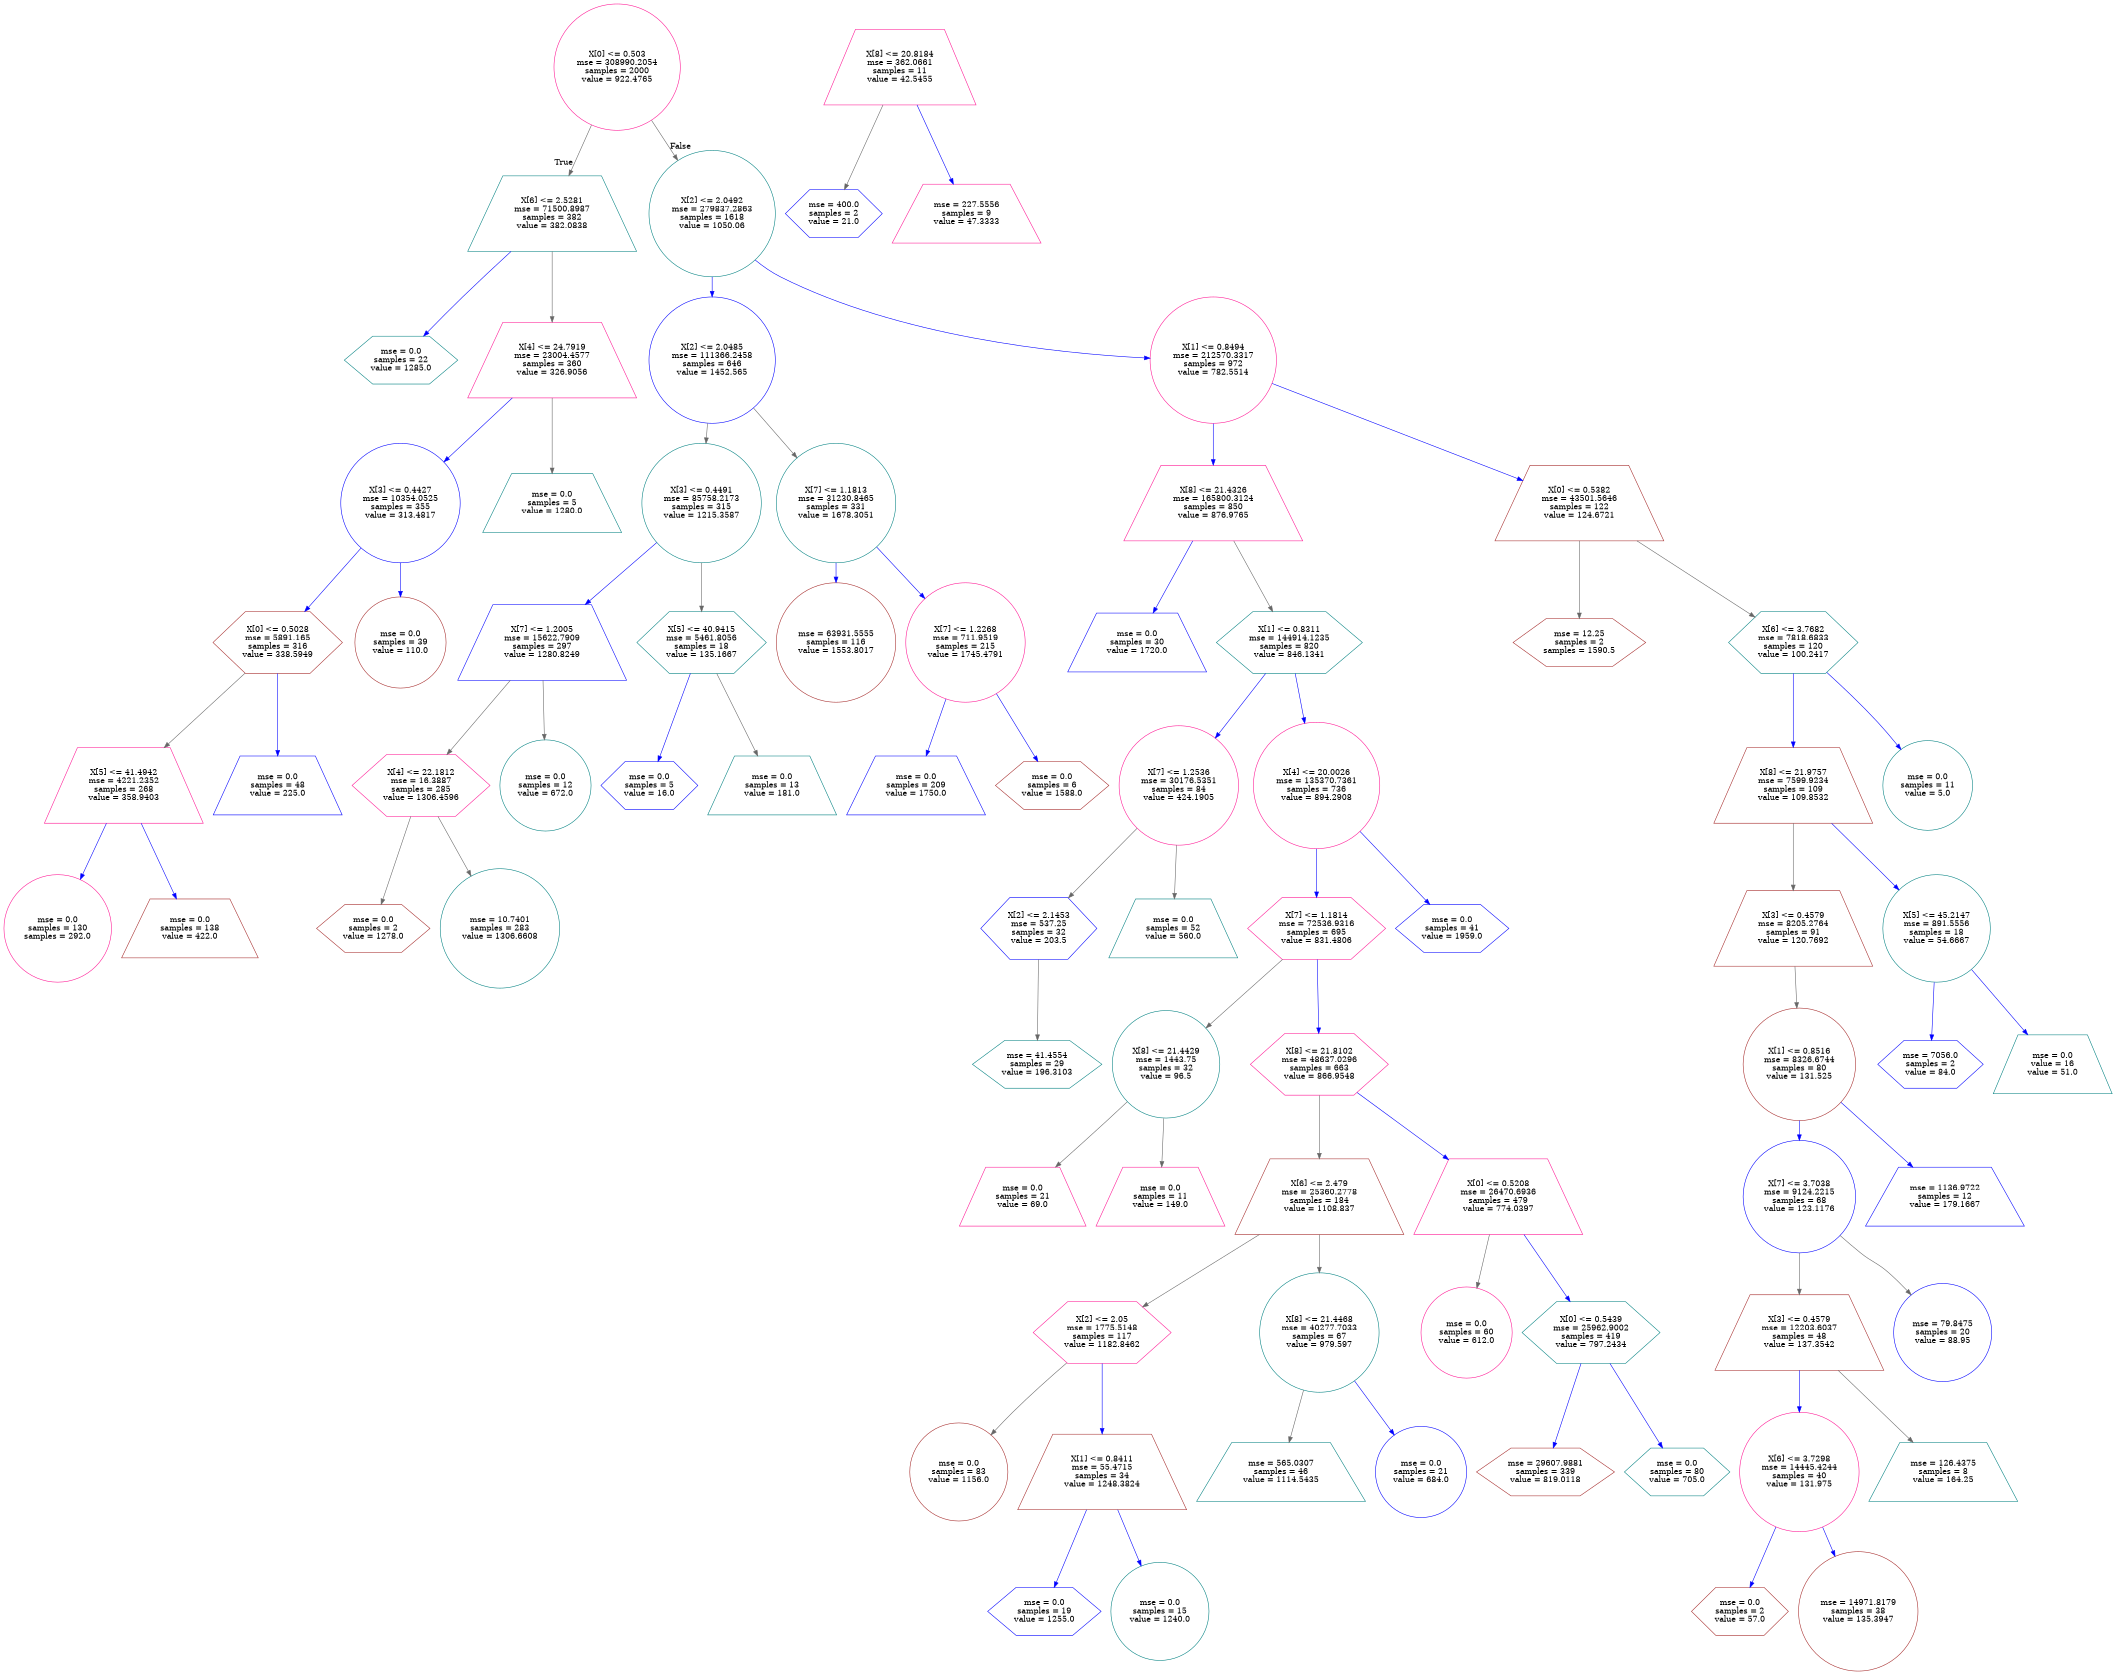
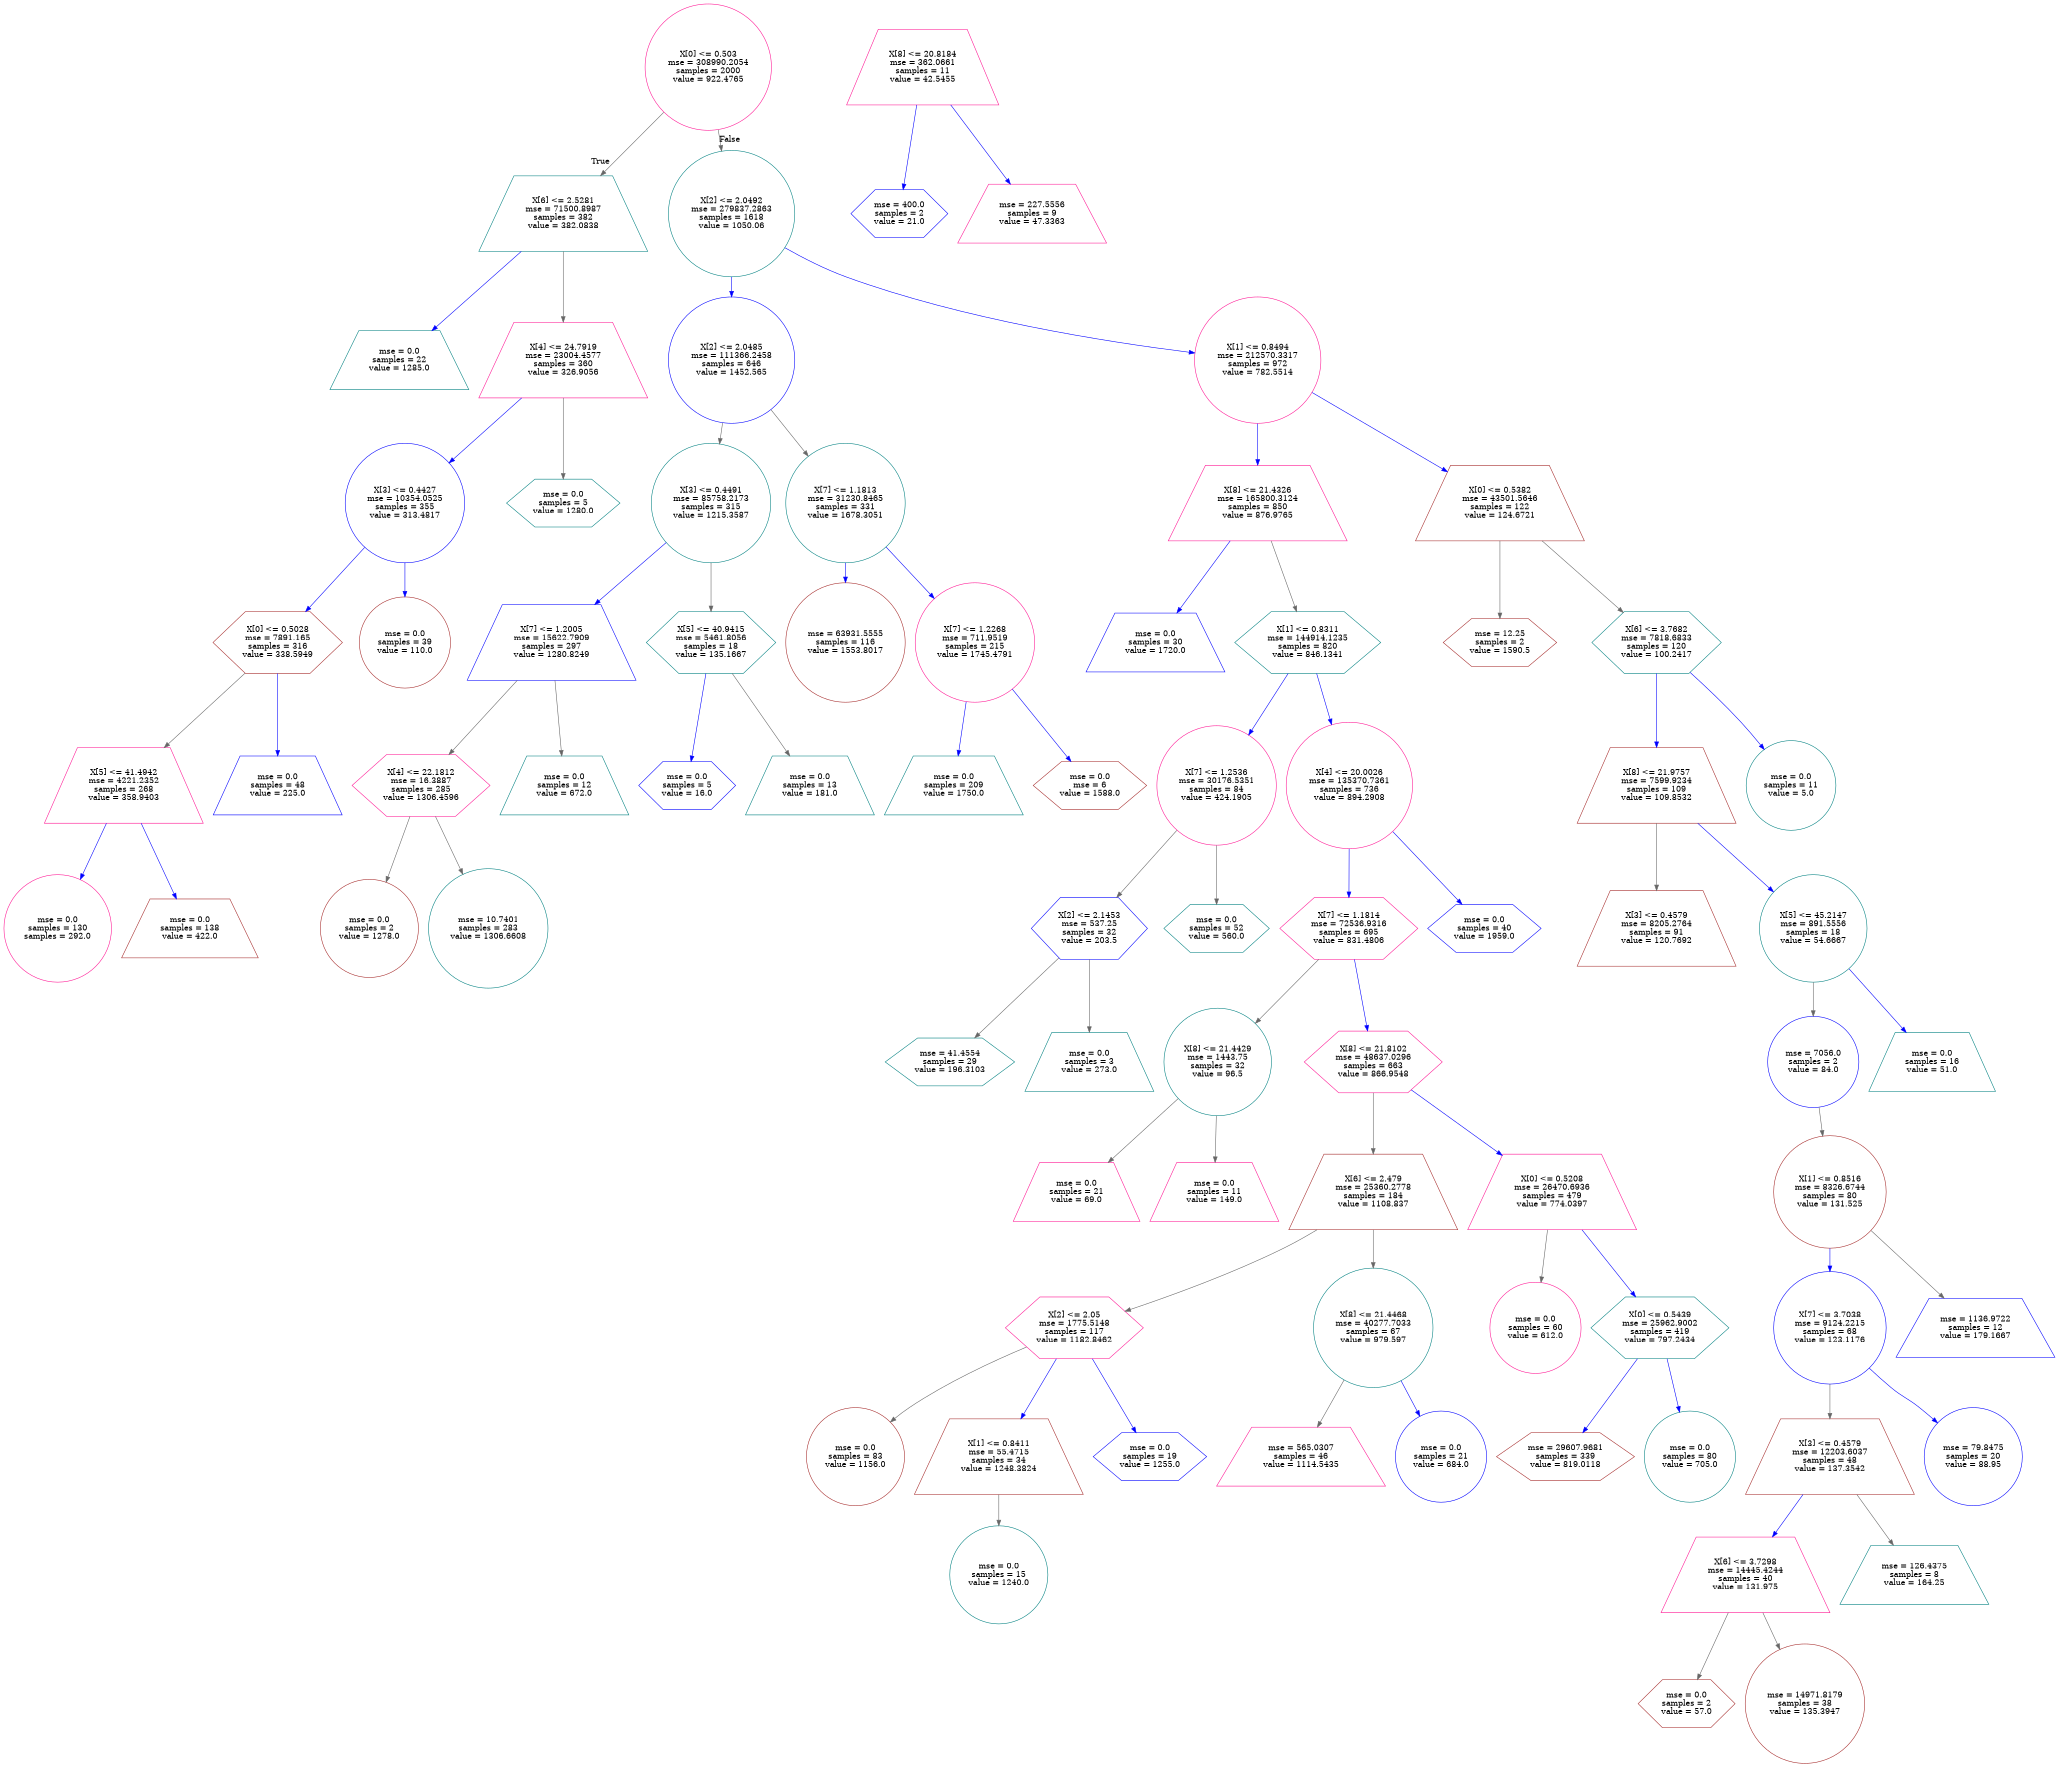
(865, 145) -> (910, 144)
(967, 214) -> (1032, 214)
(401, 360) -> (399, 360)
(552, 503) -> (563, 503)
(278, 642) -> (278, 642)
(1579, 642) -> (1500, 642)
(545, 785) -> (564, 785)
(916, 785) -> (954, 785)
(1052, 785) -> (1090, 785)
(373, 928) -> (369, 928)
(1173, 928) -> (1217, 928)
(1452, 928) -> (1484, 928)
(1796, 984) -> (1821, 1119)
(1933, 1009) -> (1813, 996)
none -> (1089, 1062)
(1931, 1064) -> (1813, 1062)
(2053, 1064) -> (1932, 1062)
(1875, 1133) -> (1906, 1263)
(1874, 1262) -> (1901, 1395)
(1281, 1472) -> (1301, 1457)
(1546, 1472) -> (1566, 1457)
(1677, 1472) -> (1690, 1457)
(1799, 1472) -> (1746, 1575)
(1128, 1535) -> (999, 1507)
(1828, 1539) -> (1770, 1629)
(1071, 1546) -> (1113, 1393)
(1764, 1555) -> (1714, 1644)
